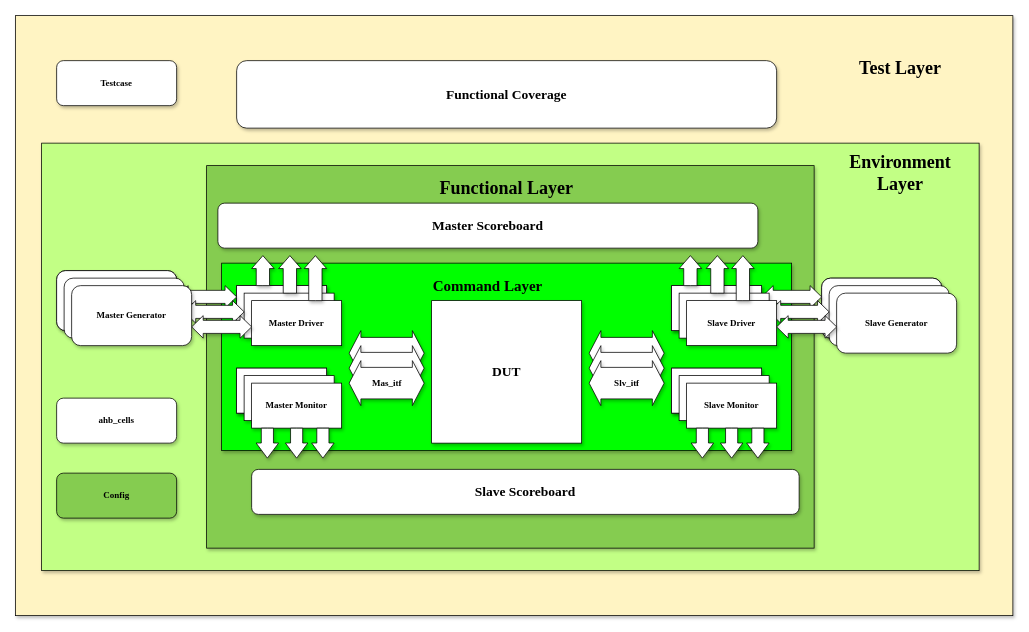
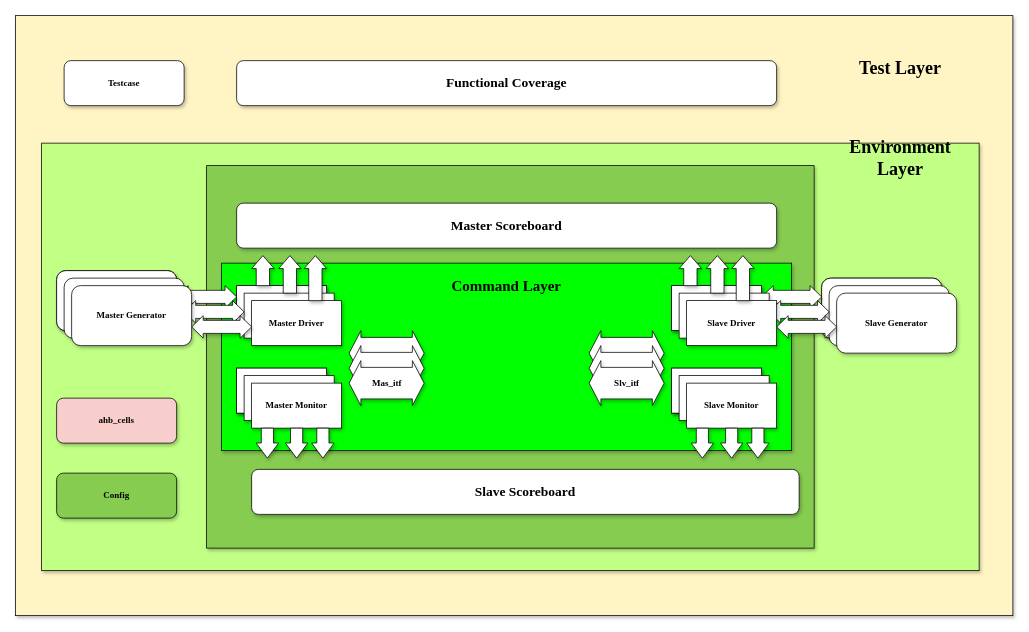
(117, 83) -> (124, 83)
(507, 94) -> (507, 83)
(900, 173) -> (900, 158)
(507, 188) -> none
(488, 225) -> (507, 225)
(488, 285) -> (507, 285)
(507, 372) -> none
(117, 420) -> (117, 420)
